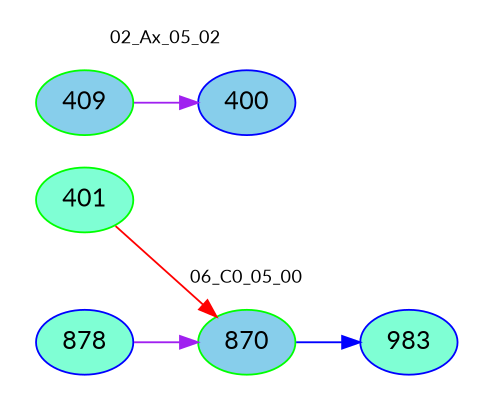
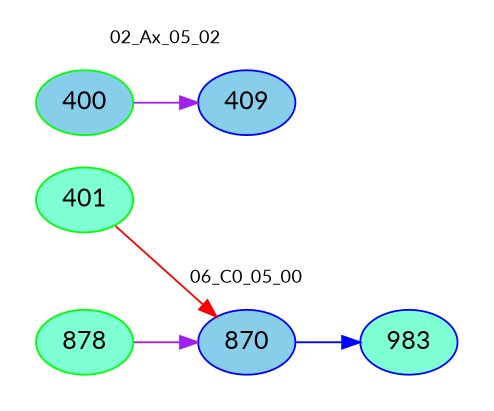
(85, 103) -> (247, 103)
(157, 103) -> (157, 103)
(247, 103) -> (85, 103)
(85, 342) -> (85, 342)
(247, 342) -> (247, 342)
